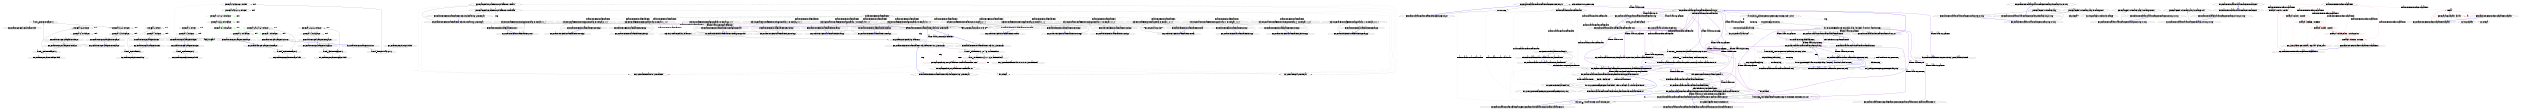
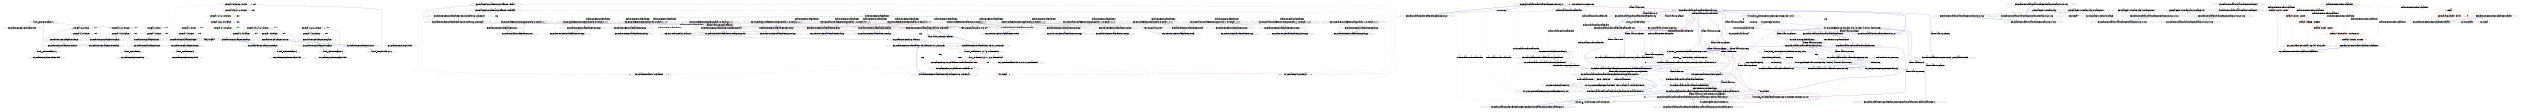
(649, 75) -> (649, 75)
